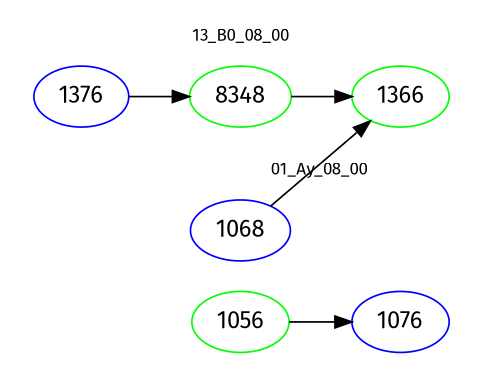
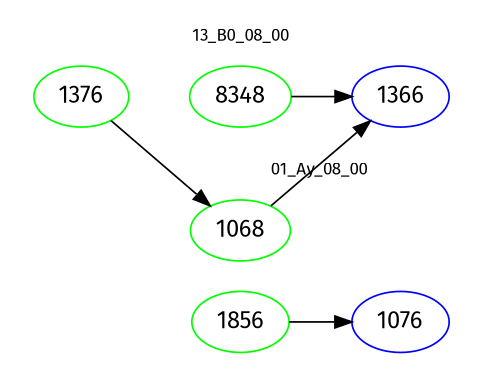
(81, 97) -> (81, 97)
(150, 97) -> (154, 157)
(401, 97) -> (401, 97)
(240, 230) -> (240, 230)
(240, 322) -> (240, 322)
